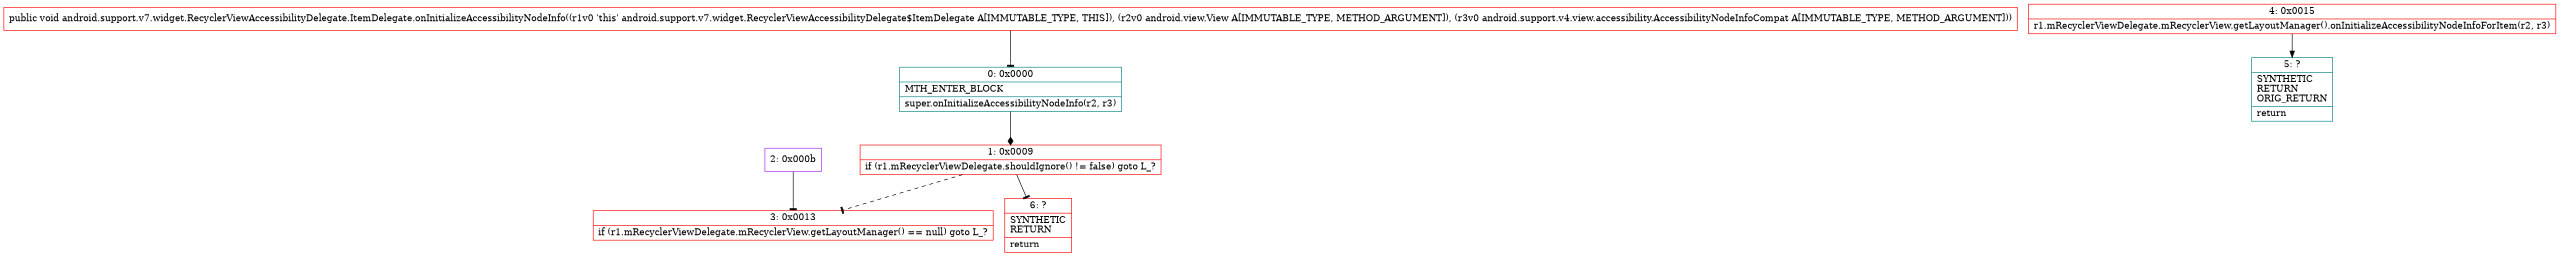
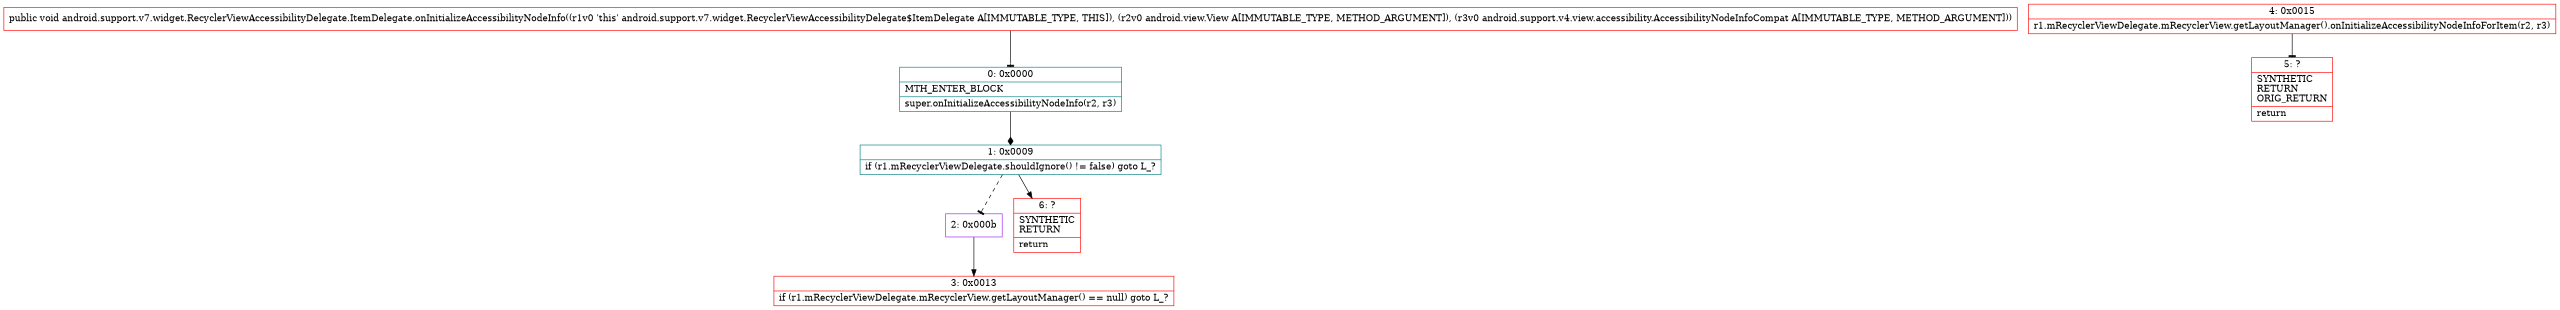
(2292, 42) -> (2292, 44)
(2292, 89) -> (2292, 89)
(1011, 160) -> (1011, 160)
(1021, 185) -> (1024, 184)
(793, 189) -> (974, 253)
(903, 192) -> (992, 193)
